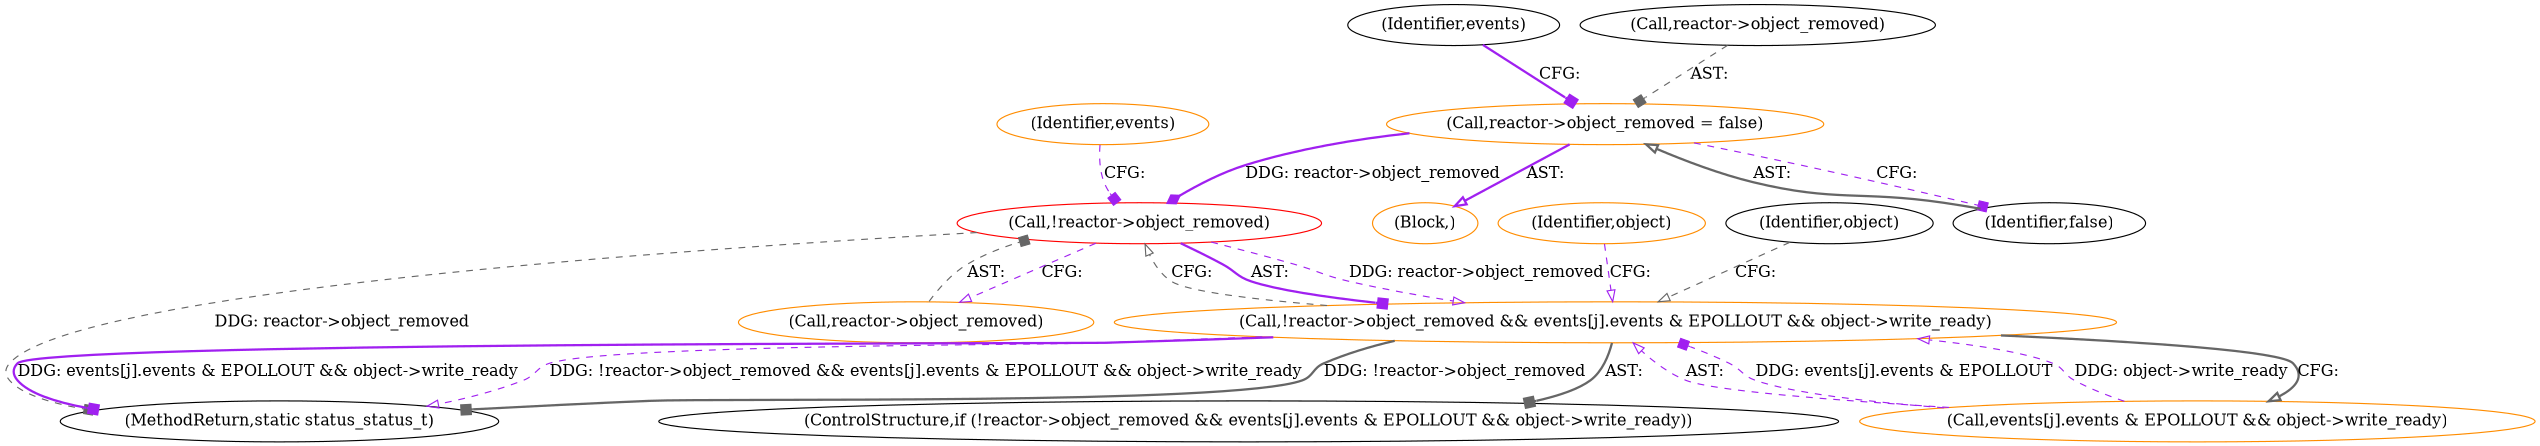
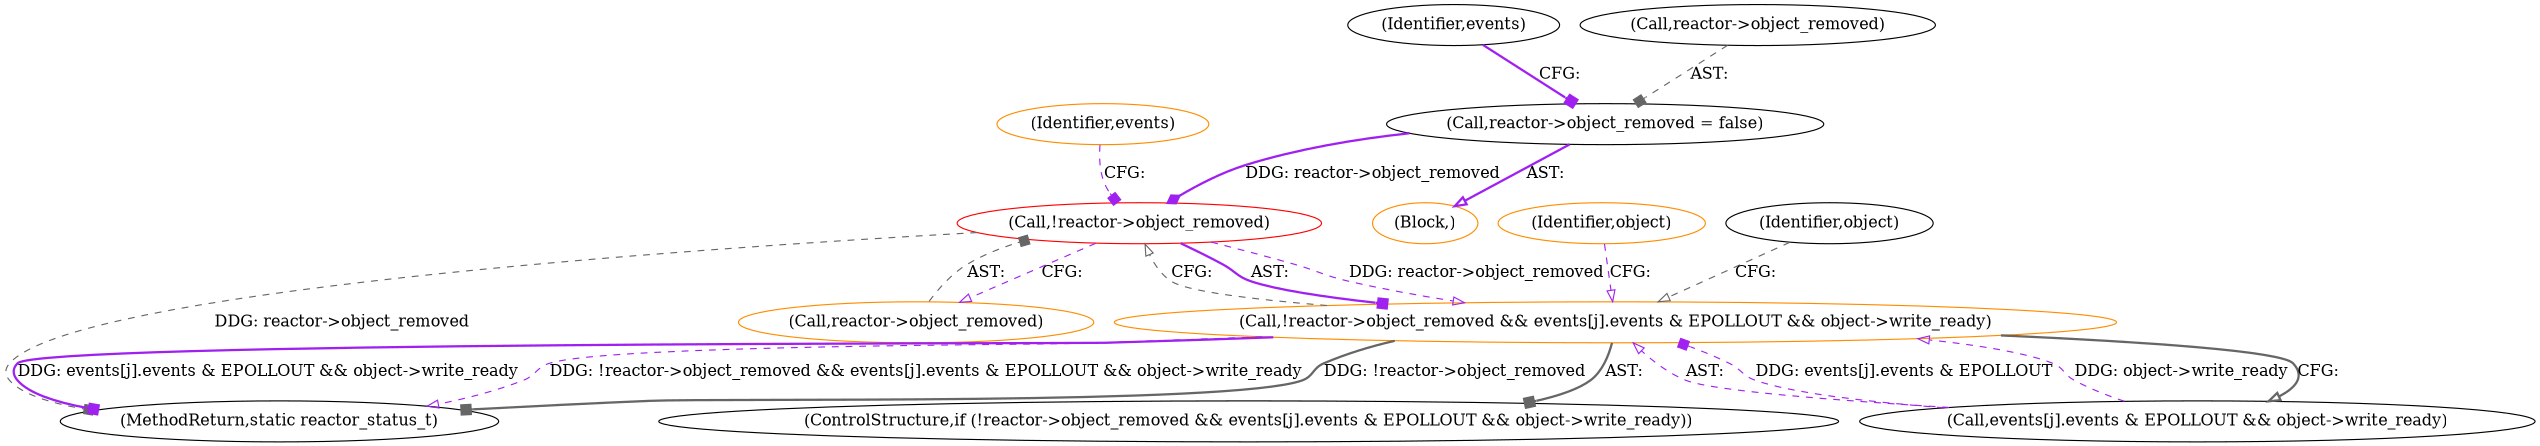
(1605, 124) -> (1605, 124)
(2049, 223) -> none
(279, 421) -> (279, 421)
(2197, 421) -> (2197, 421)
